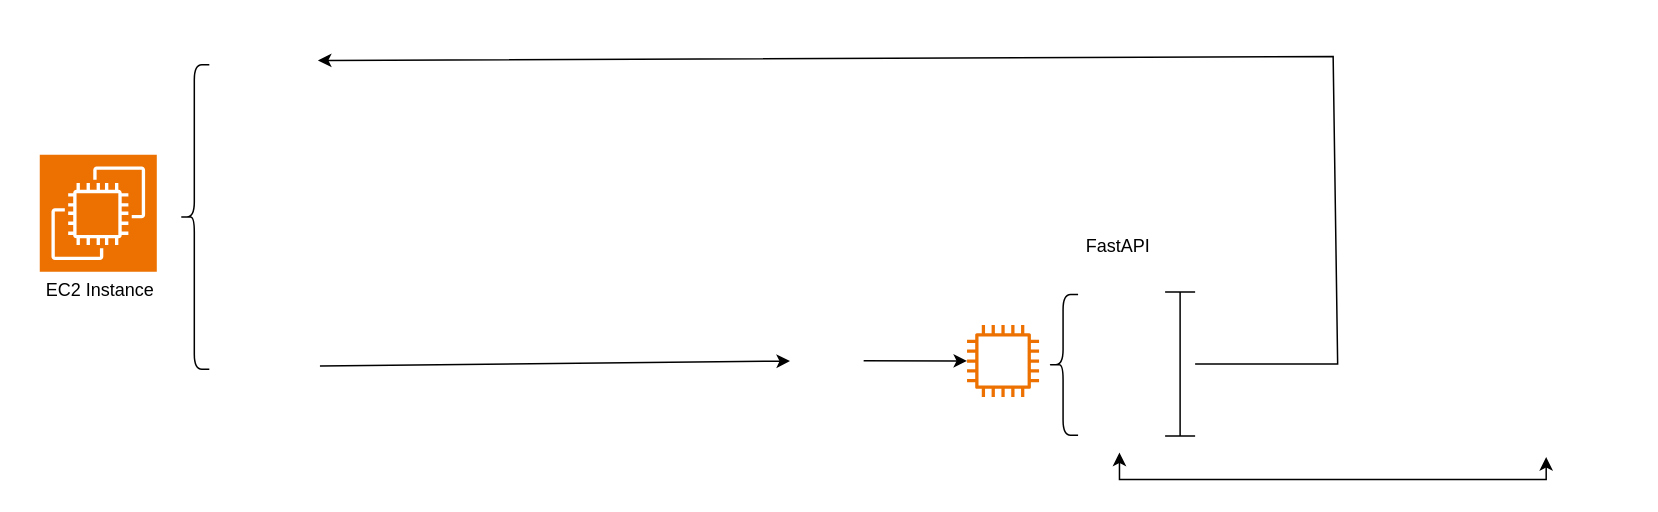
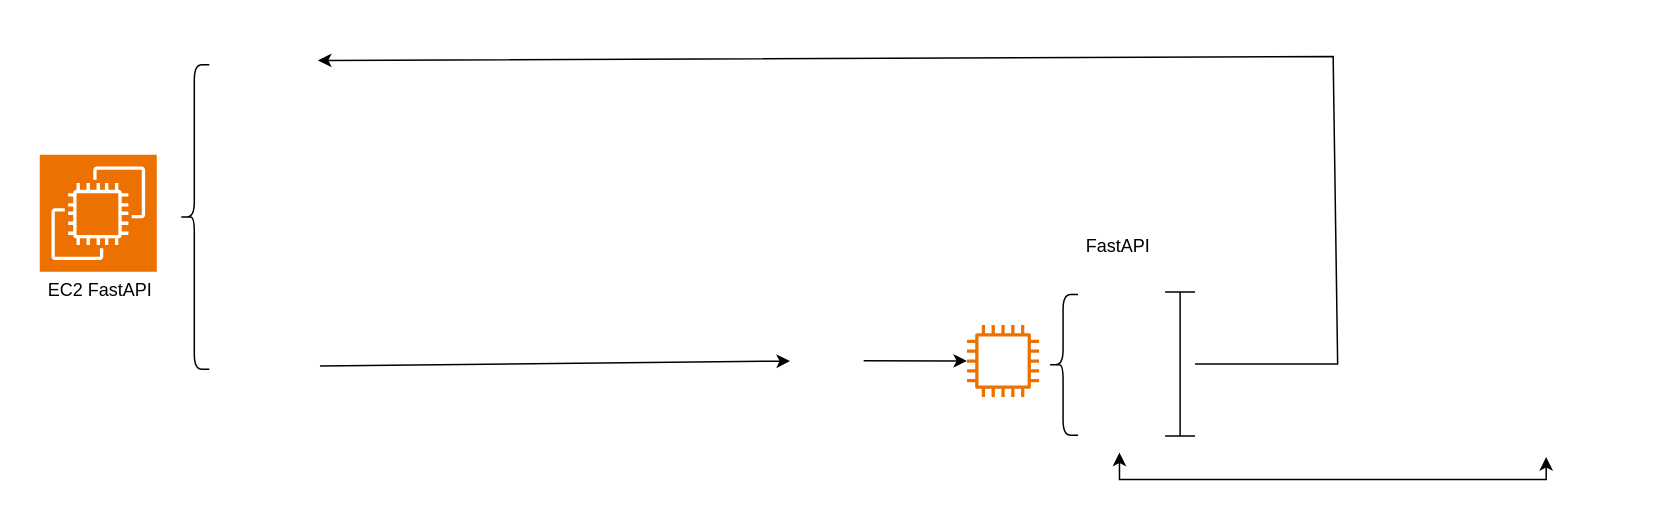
(101, 290) -> (101, 290)
